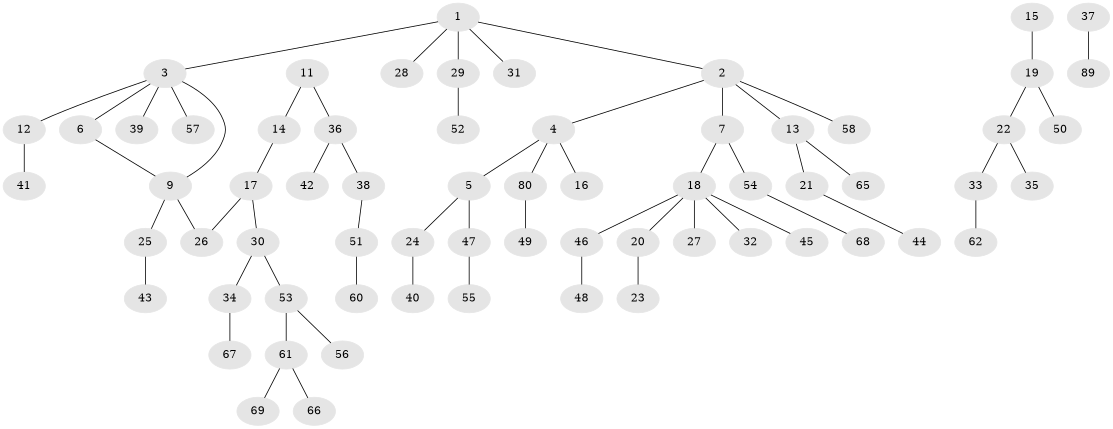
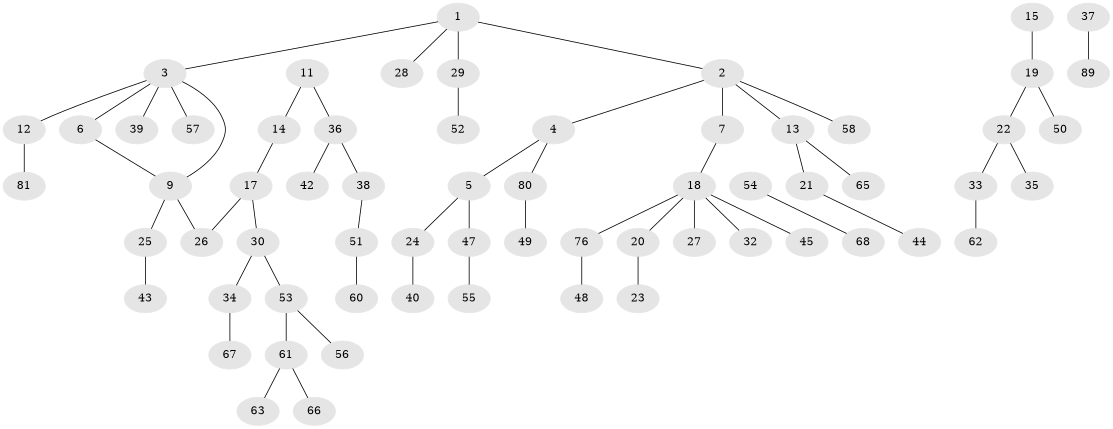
(515, 74) -> none
(737, 158) -> none
(24, 186) -> (24, 186)
(582, 186) -> none
(582, 242) -> (582, 242)
(258, 411) -> (258, 411)
